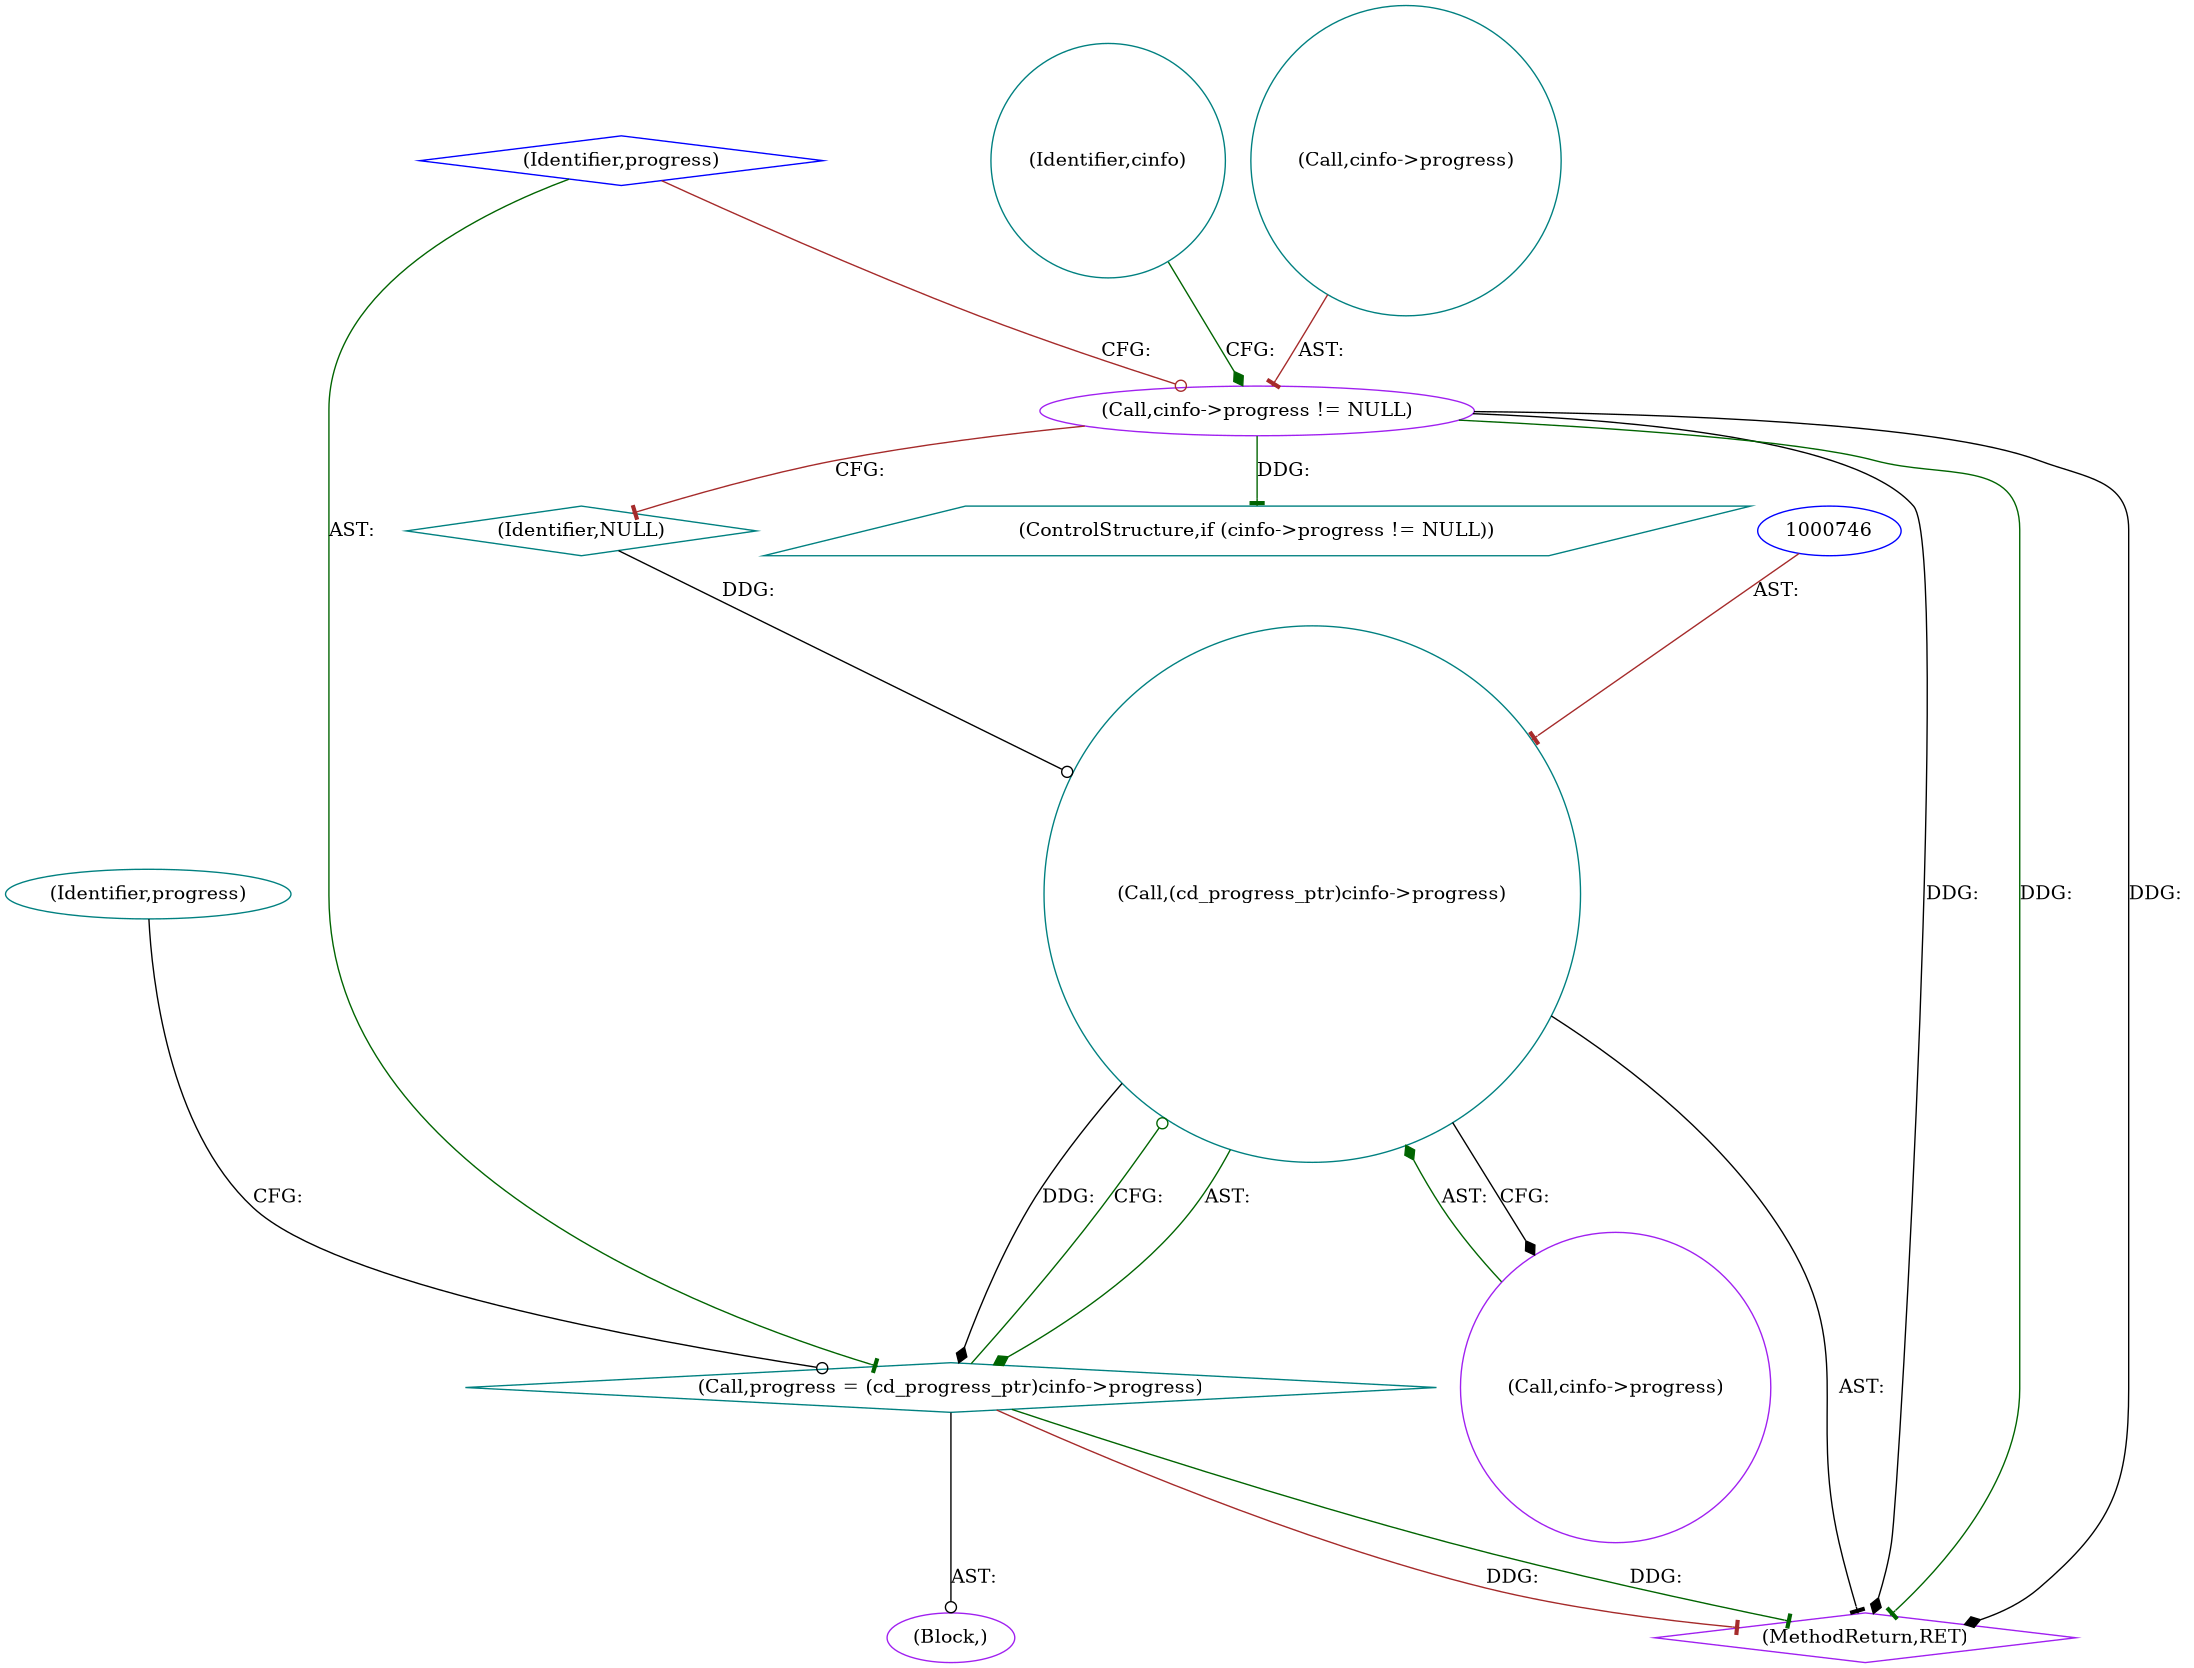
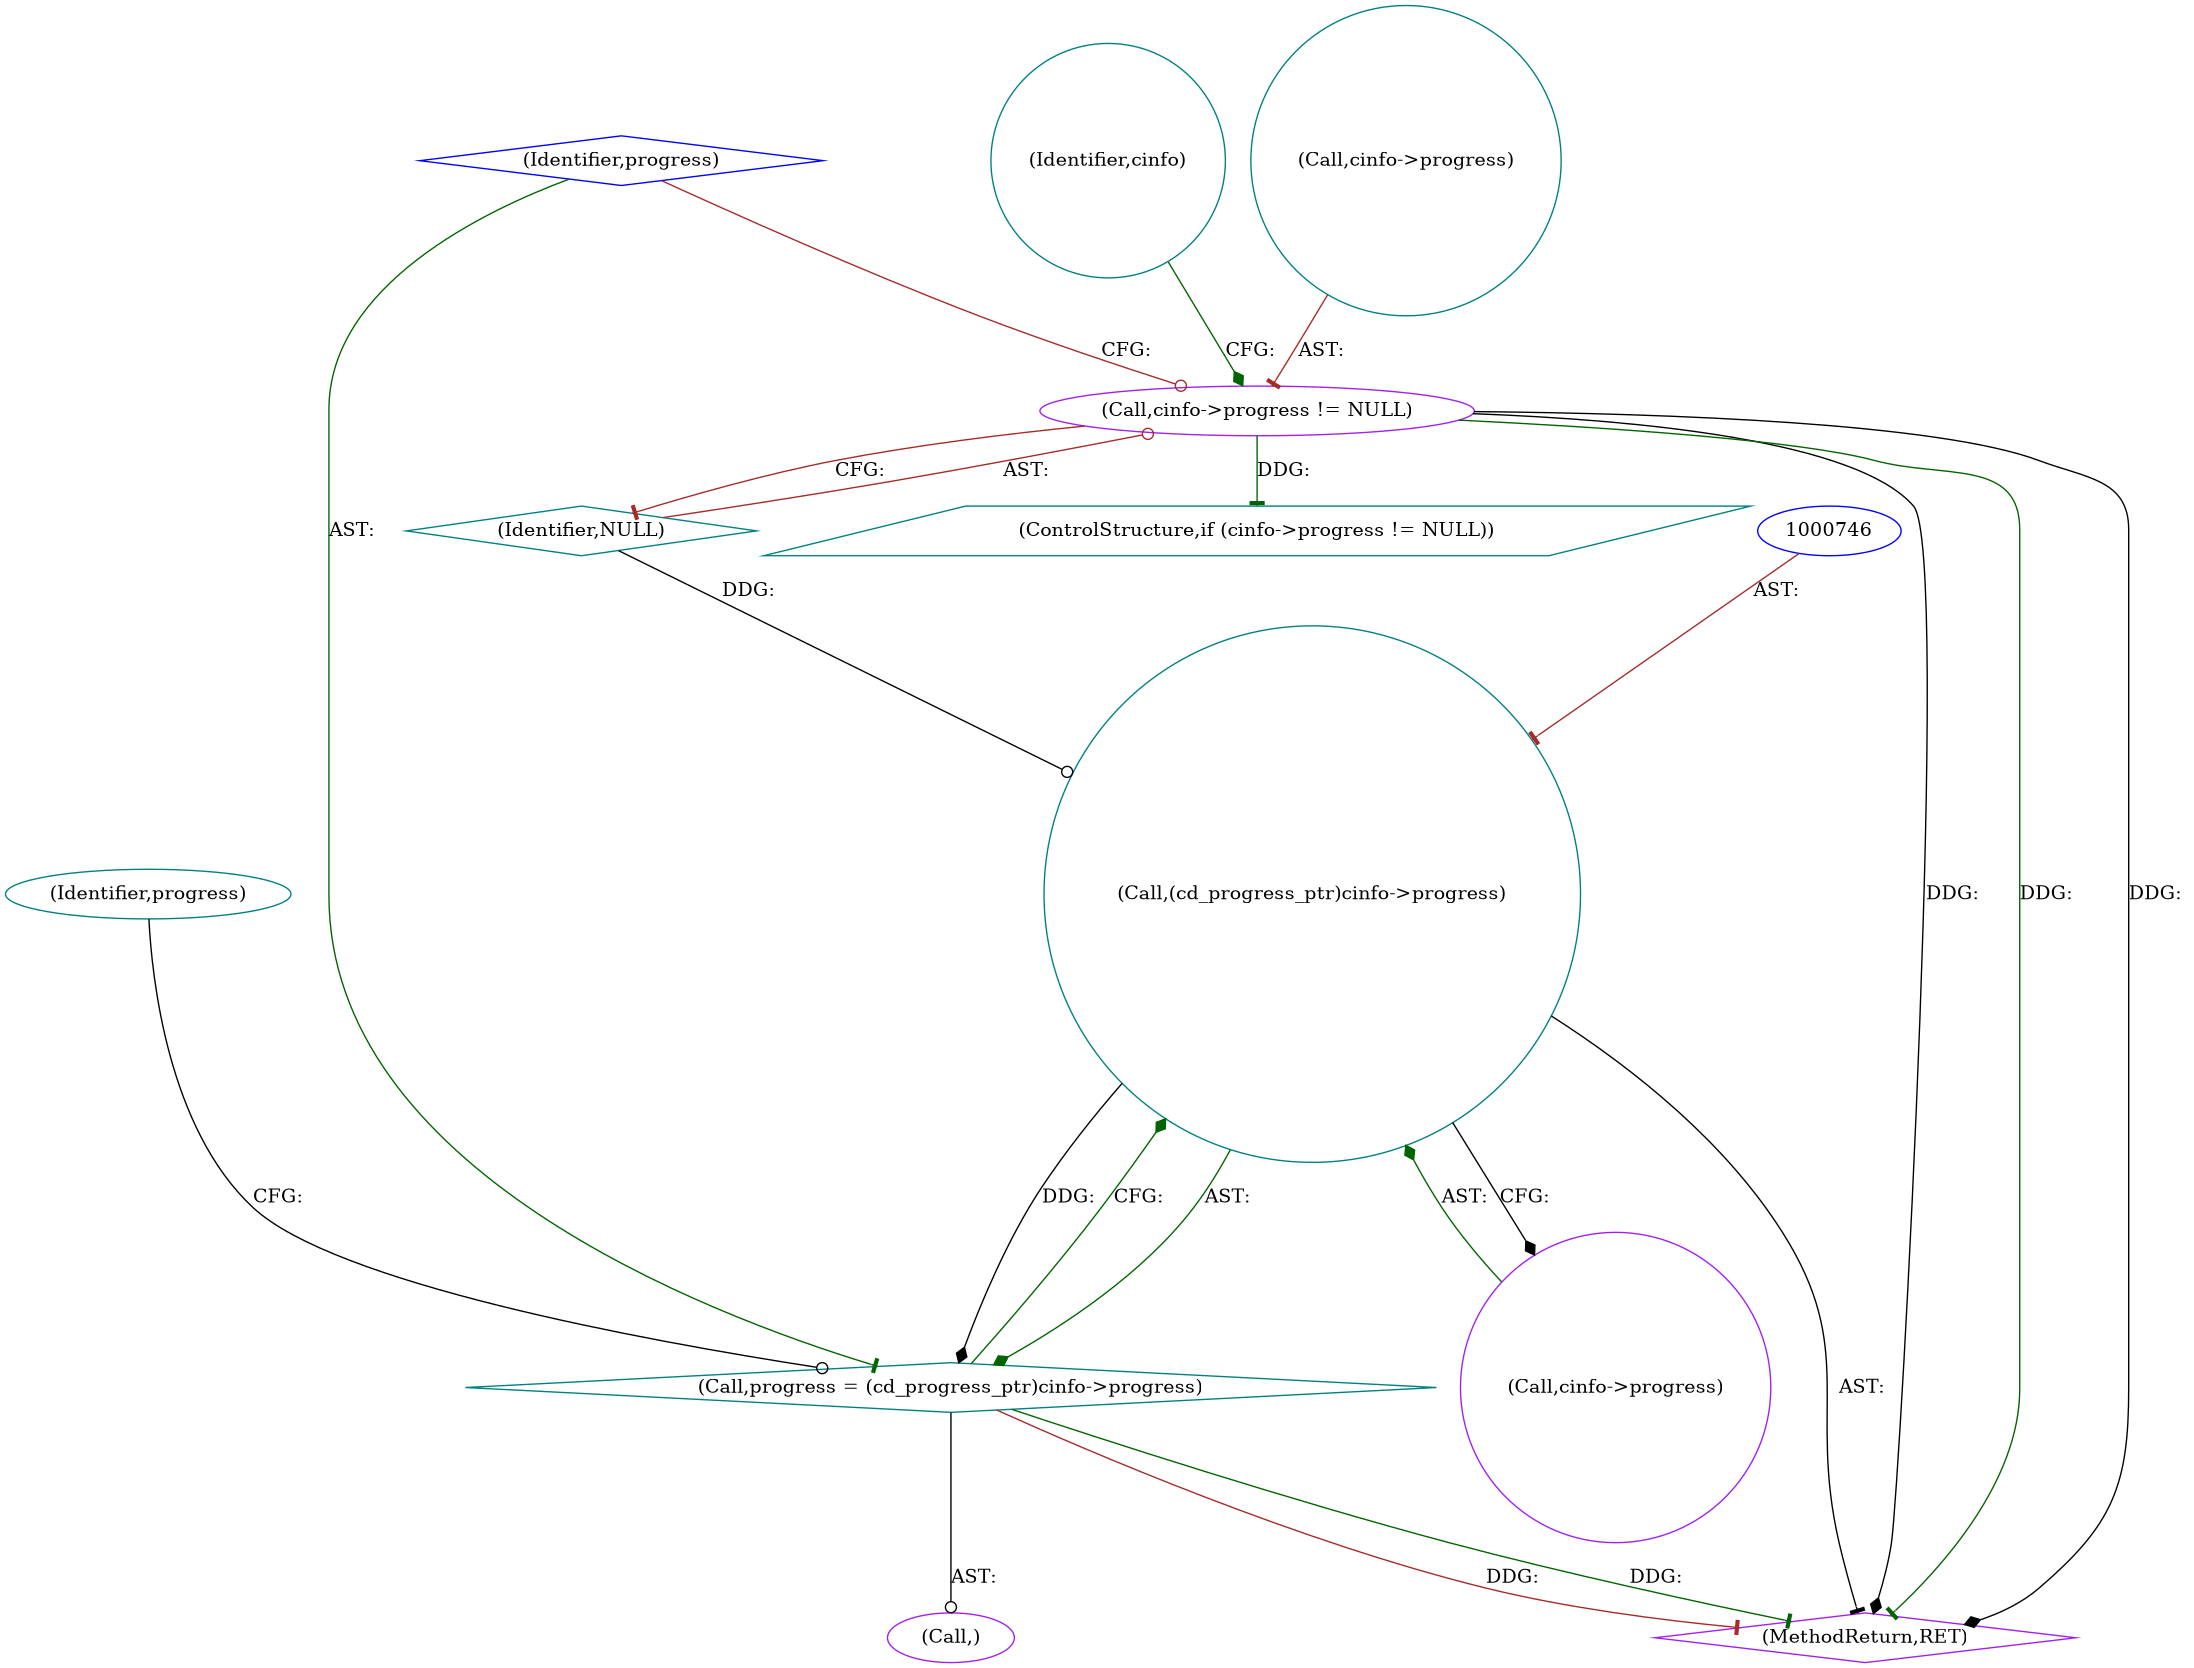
none -> (903, 479)
(1069, 1249) -> (1069, 1249)
(951, 1638) -> (951, 1638)
